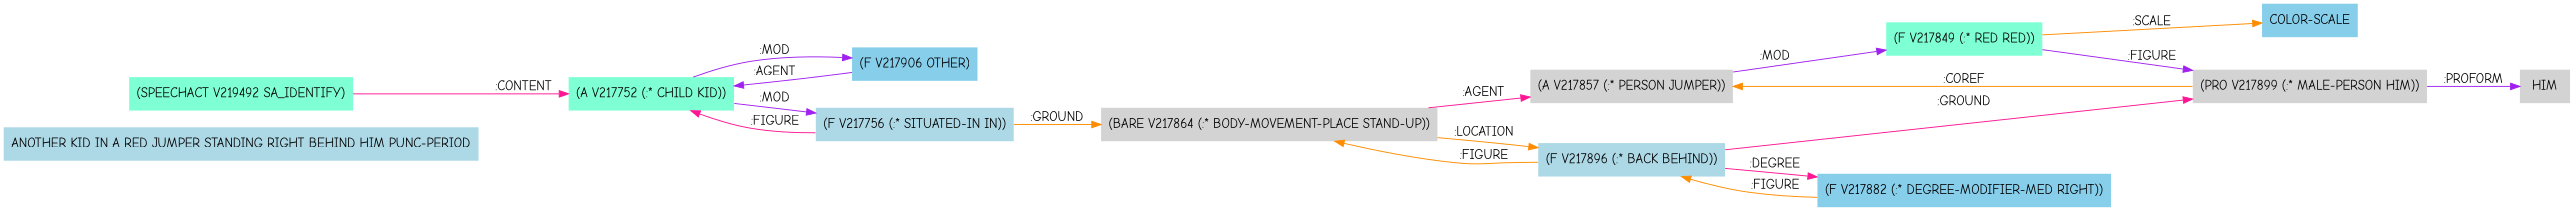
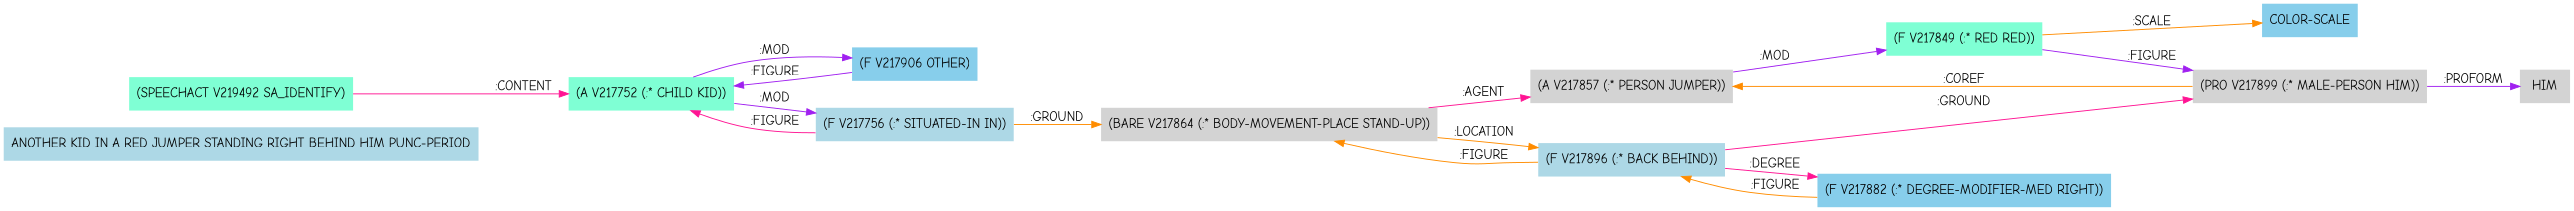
(775, 72) -> (775, 72)
